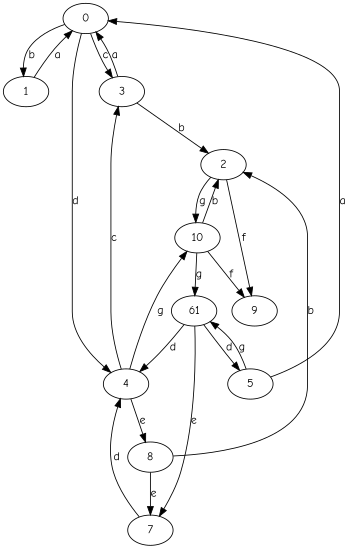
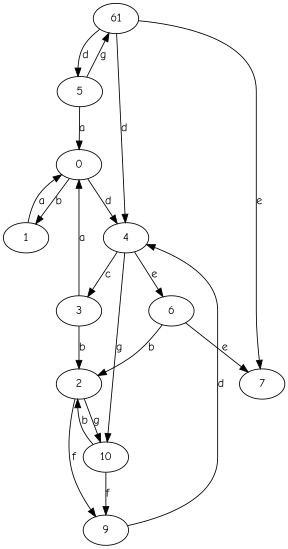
(98, 52) -> none
(196, 270) -> none
(150, 457) -> (171, 311)
(112, 465) -> (218, 397)
